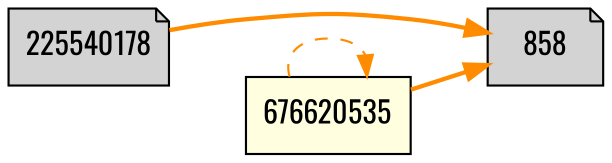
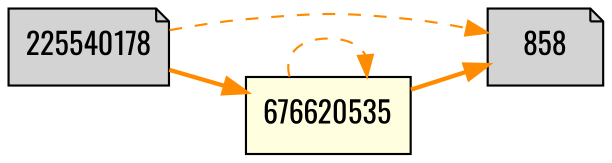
(318, 14) -> (318, 14)
none -> (197, 78)
